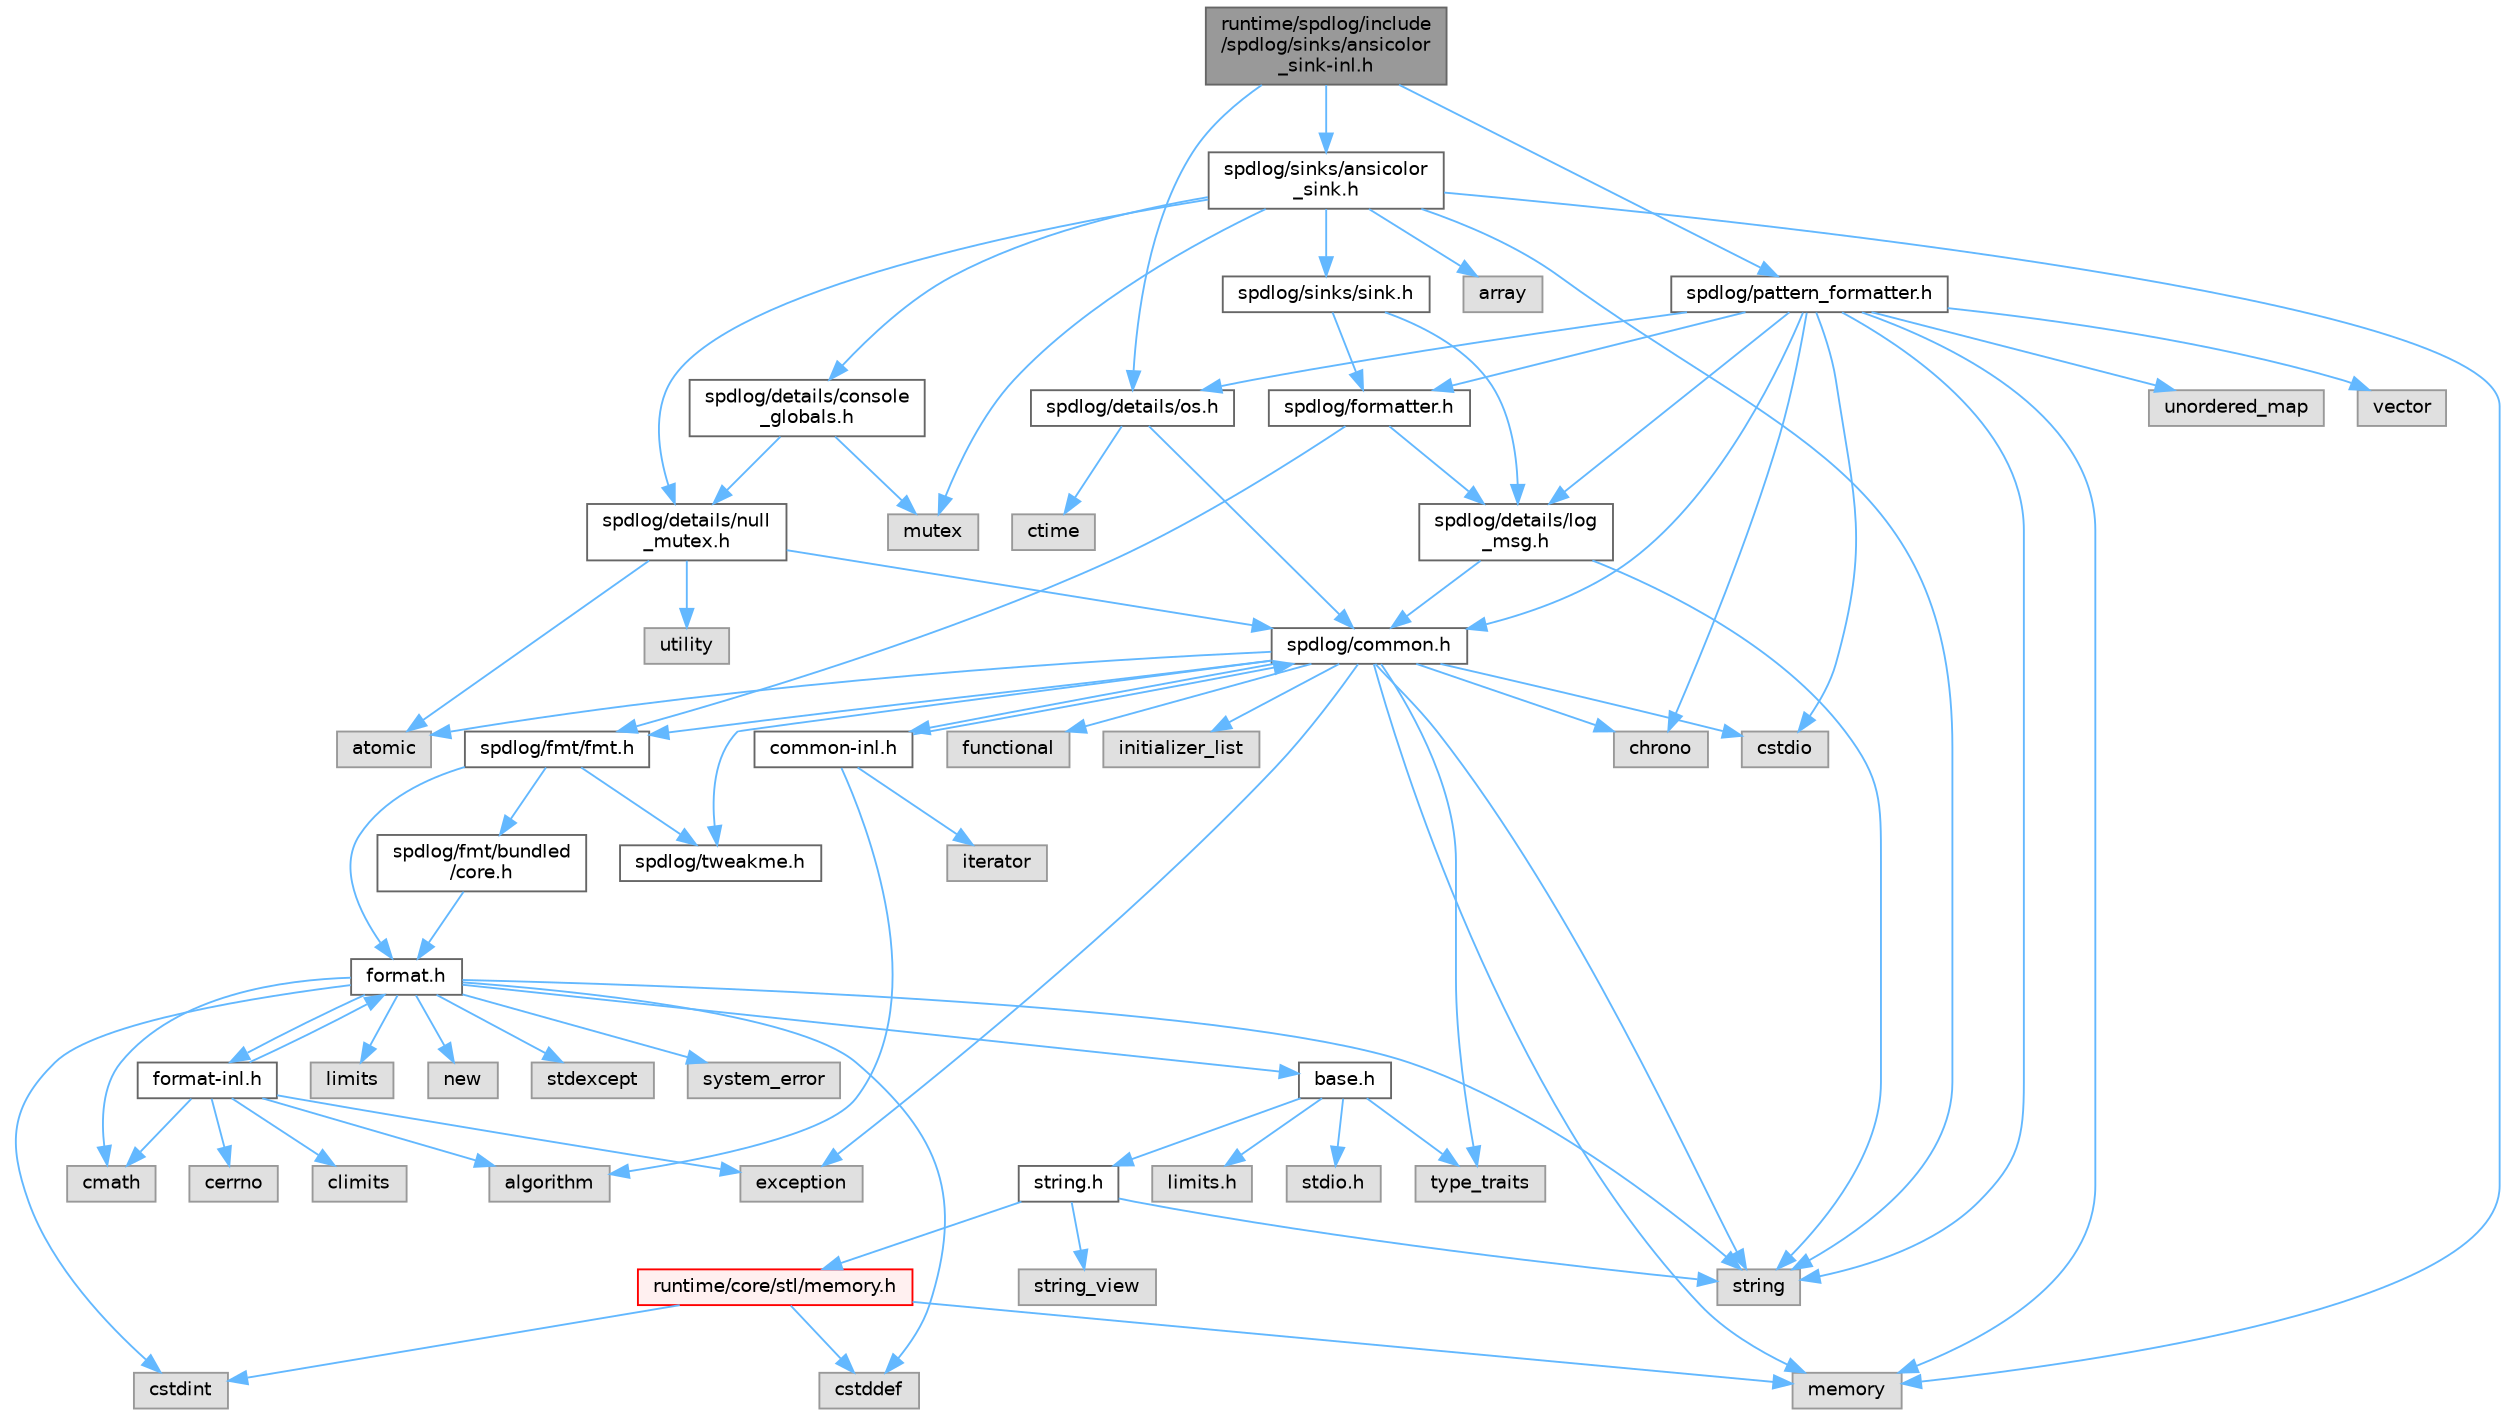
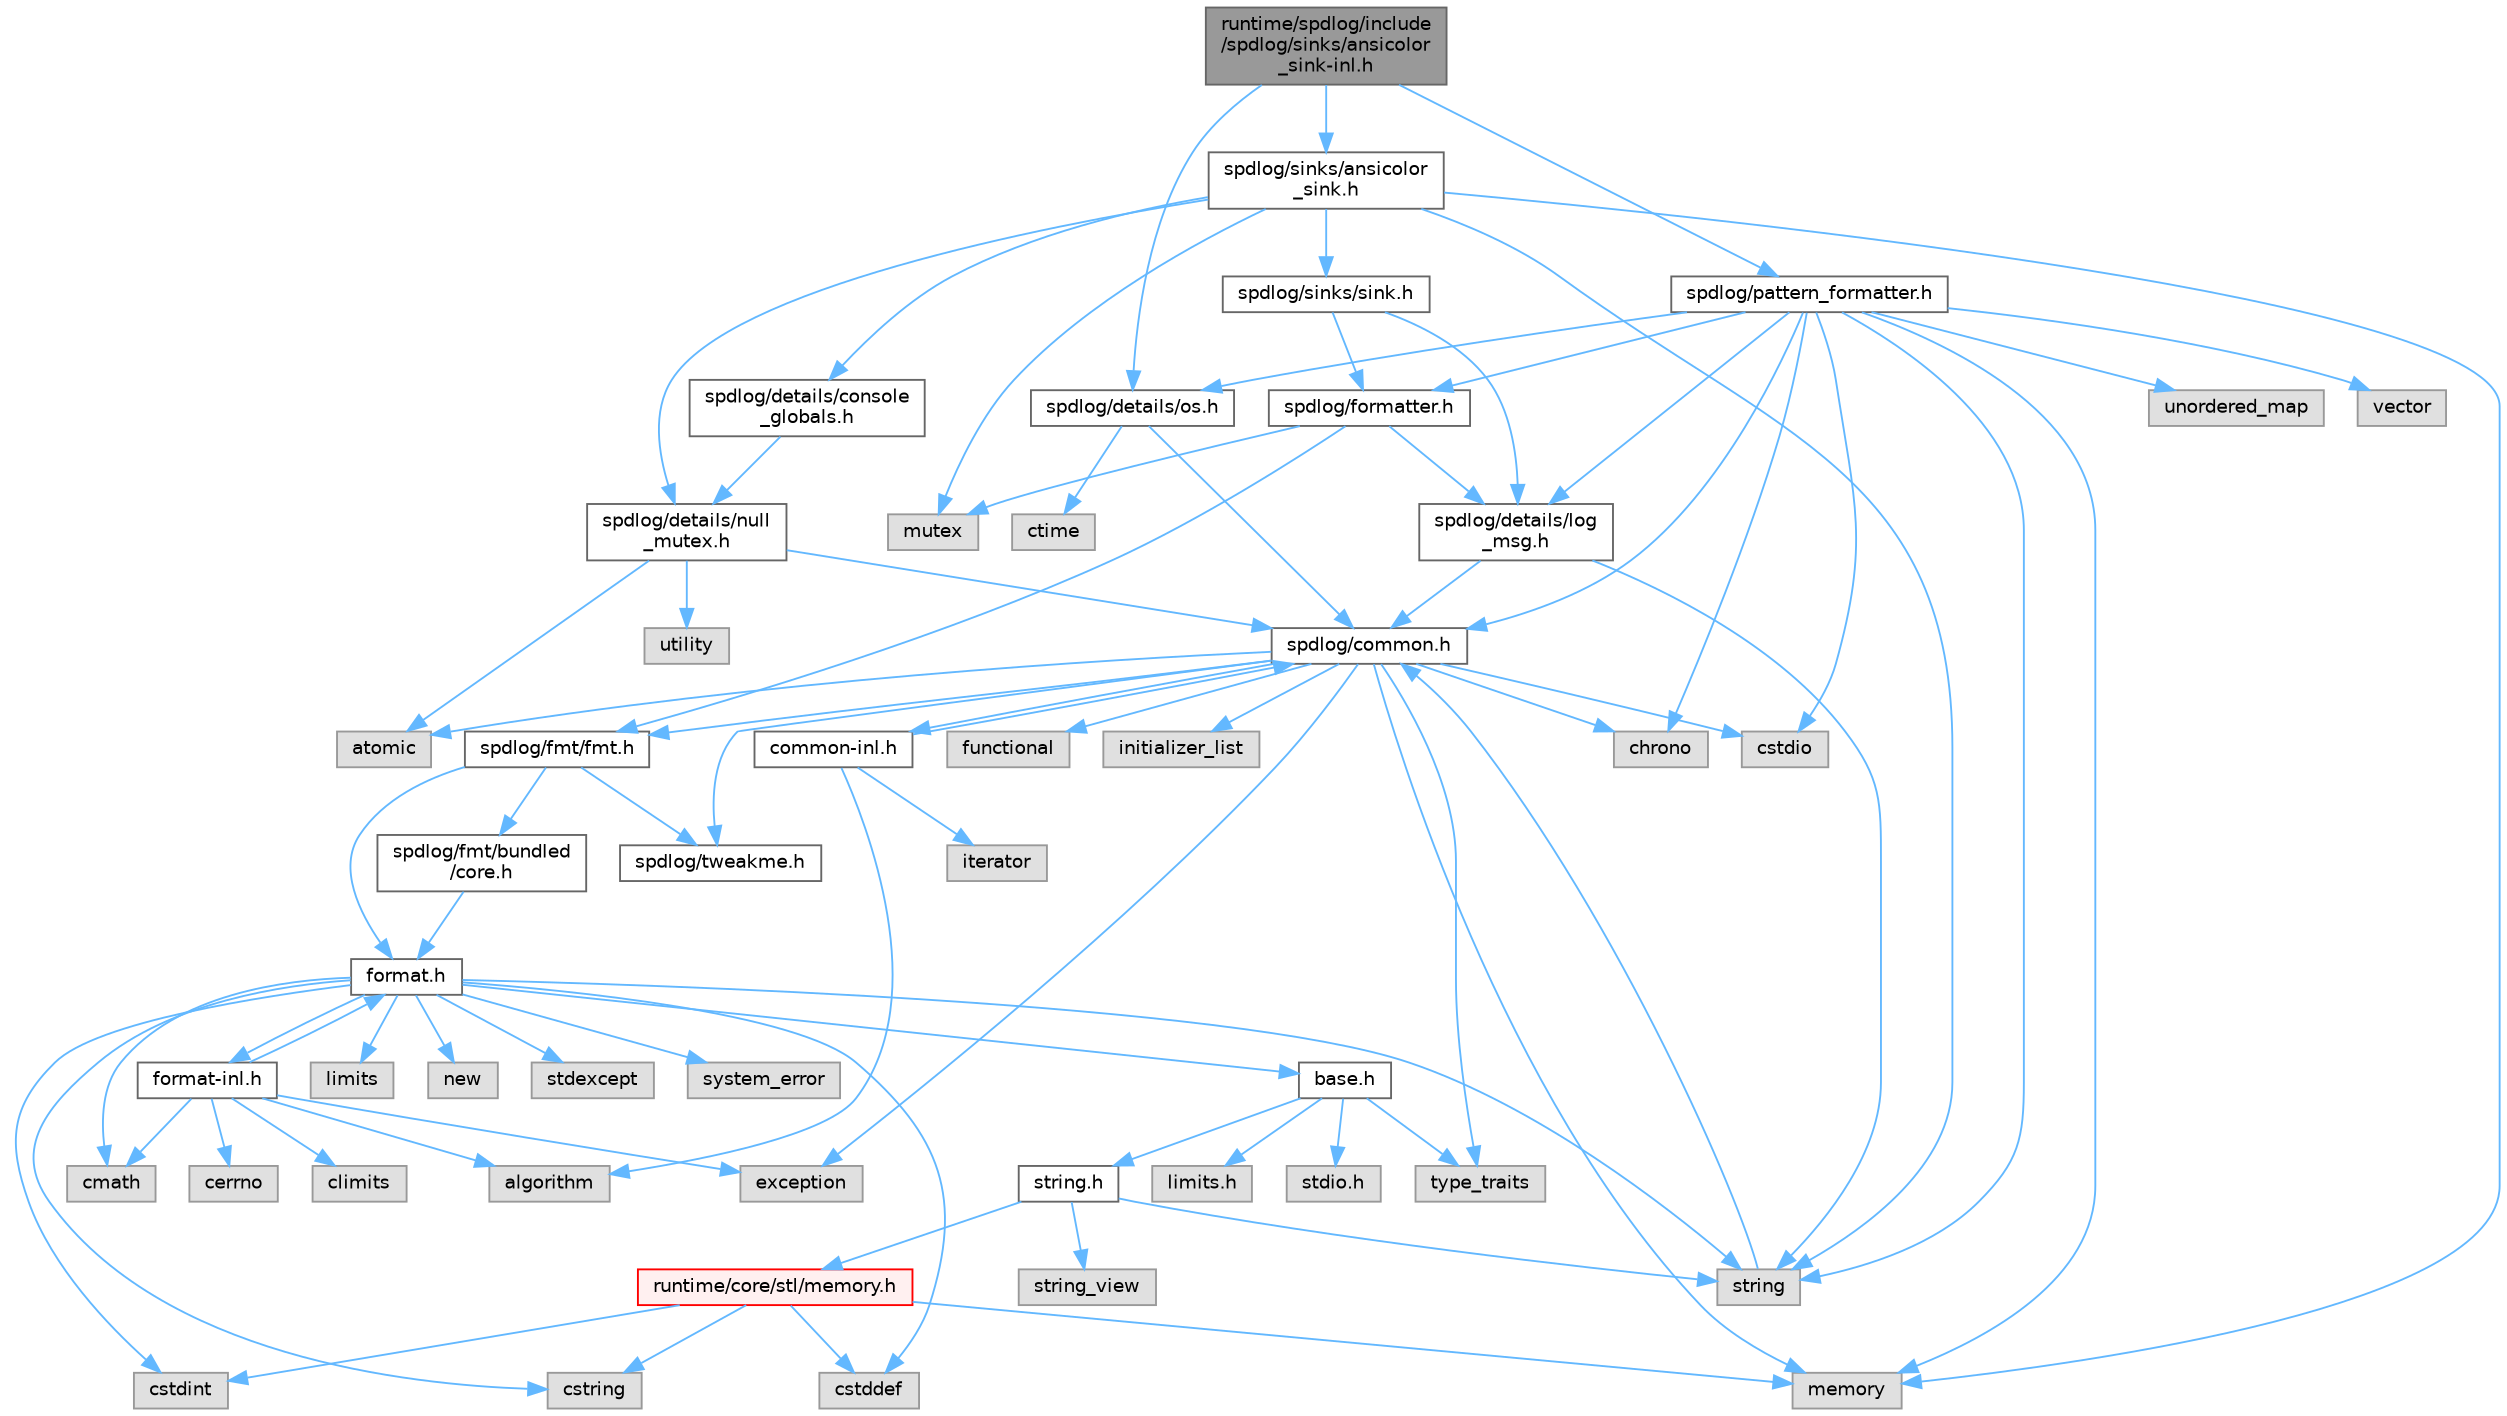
(1503, 294) -> none
(869, 469) -> (1142, 464)
(1577, 945) -> (1616, 955)
none -> (595, 1391)
